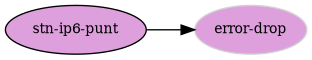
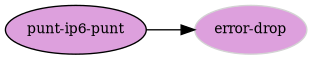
(76, 30) -> (76, 30)
